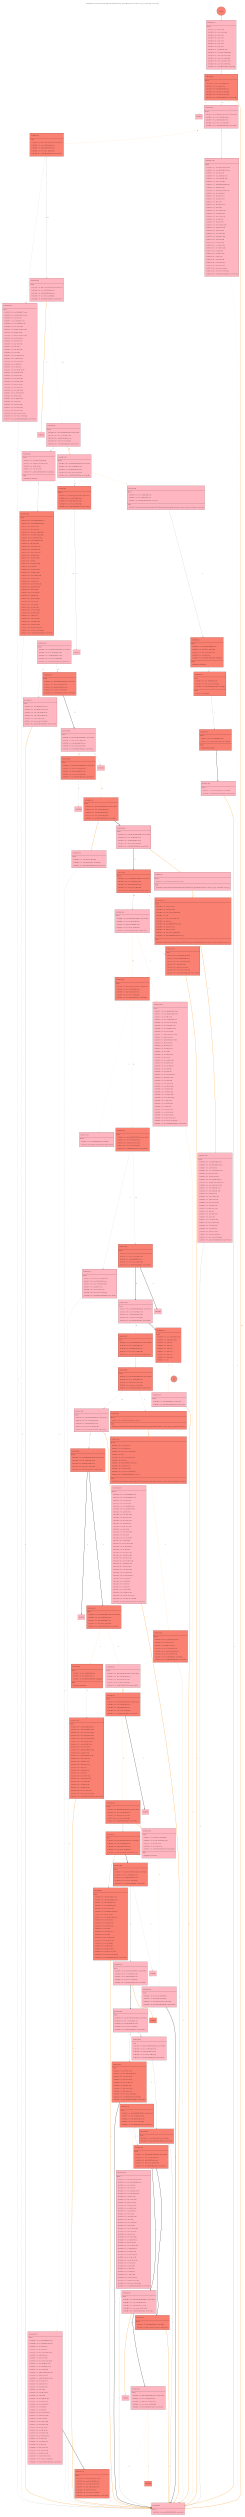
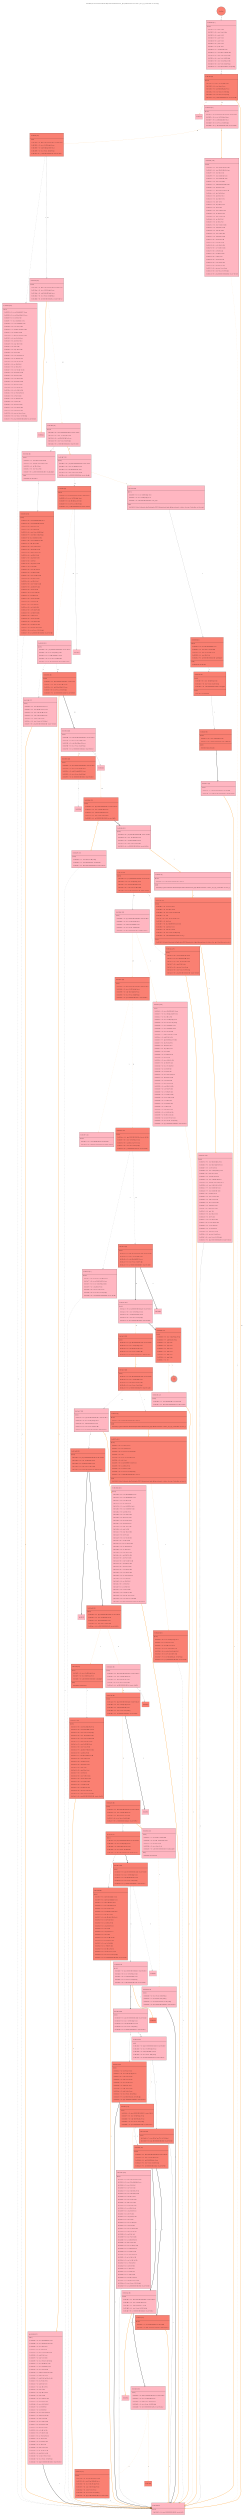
(134, 859) -> none
(58, 1513) -> (58, 1513)
none -> (146, 1704)
(73, 2449) -> (69, 2503)
